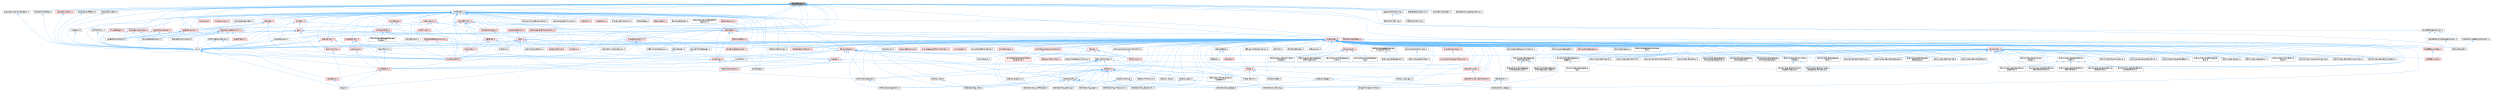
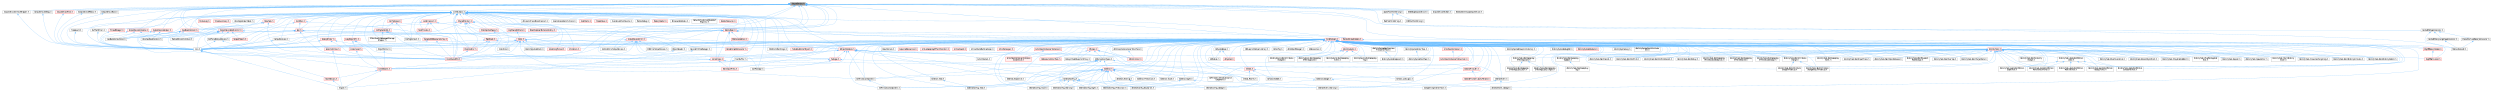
(730, 69) -> (730, 69)
(1035, 88) -> (1038, 88)
